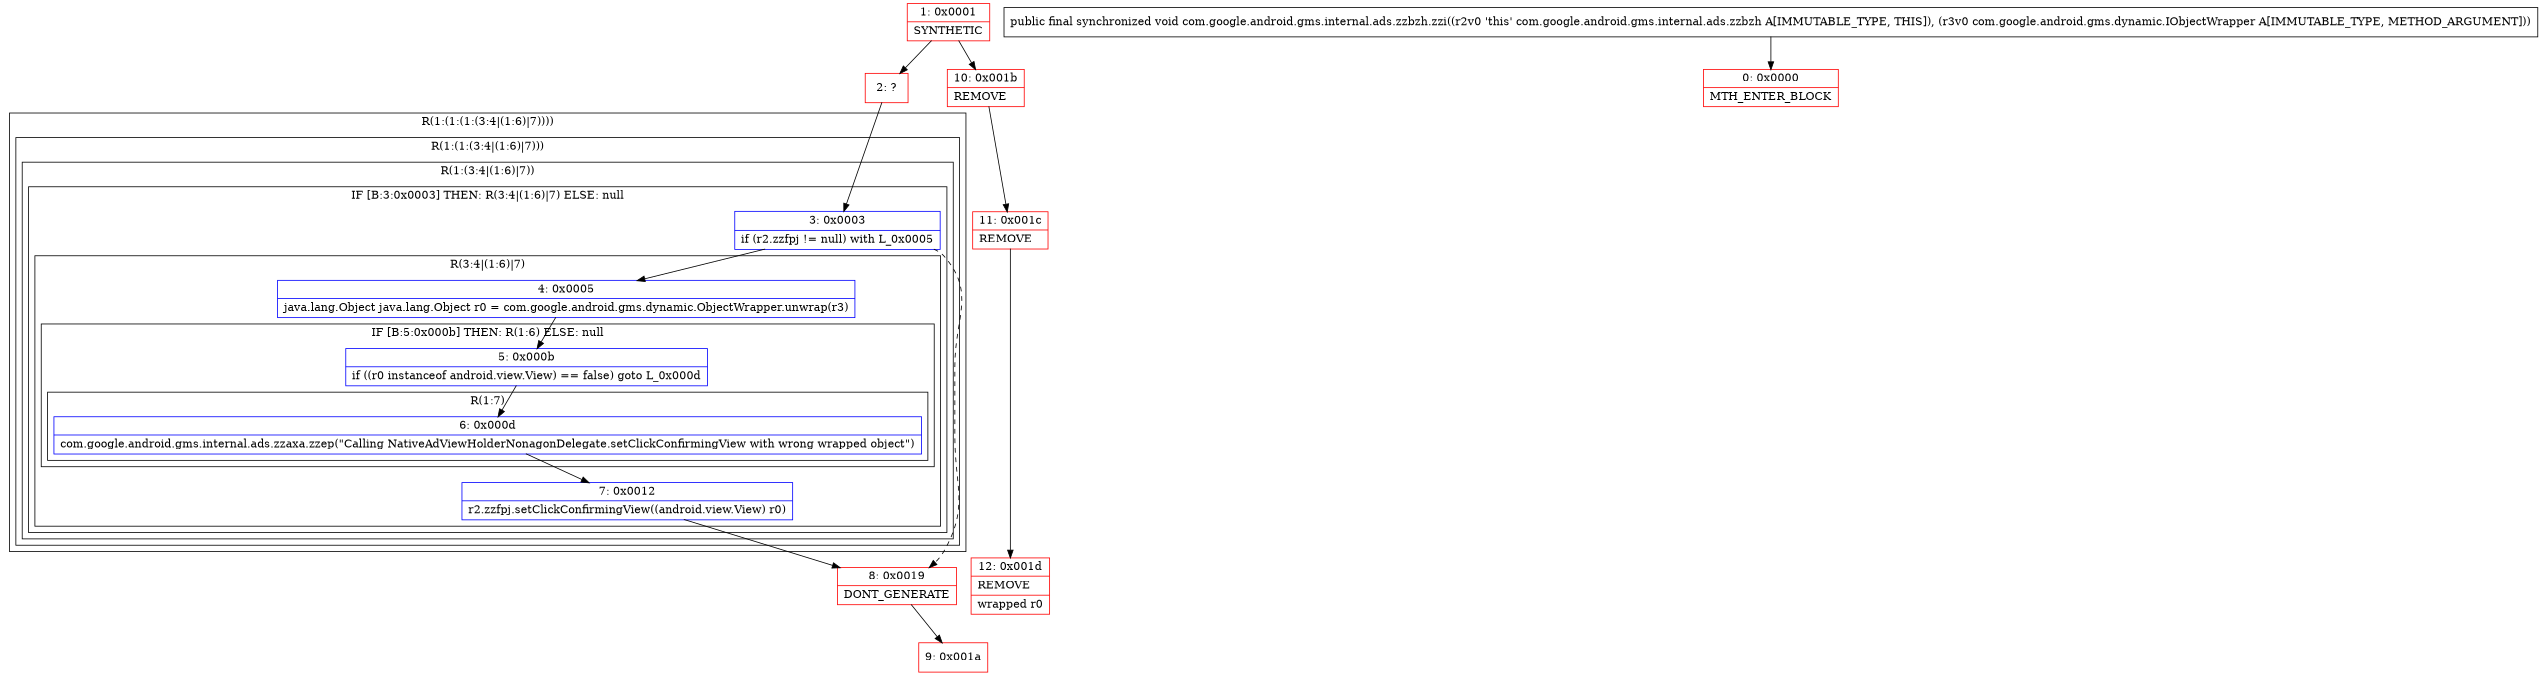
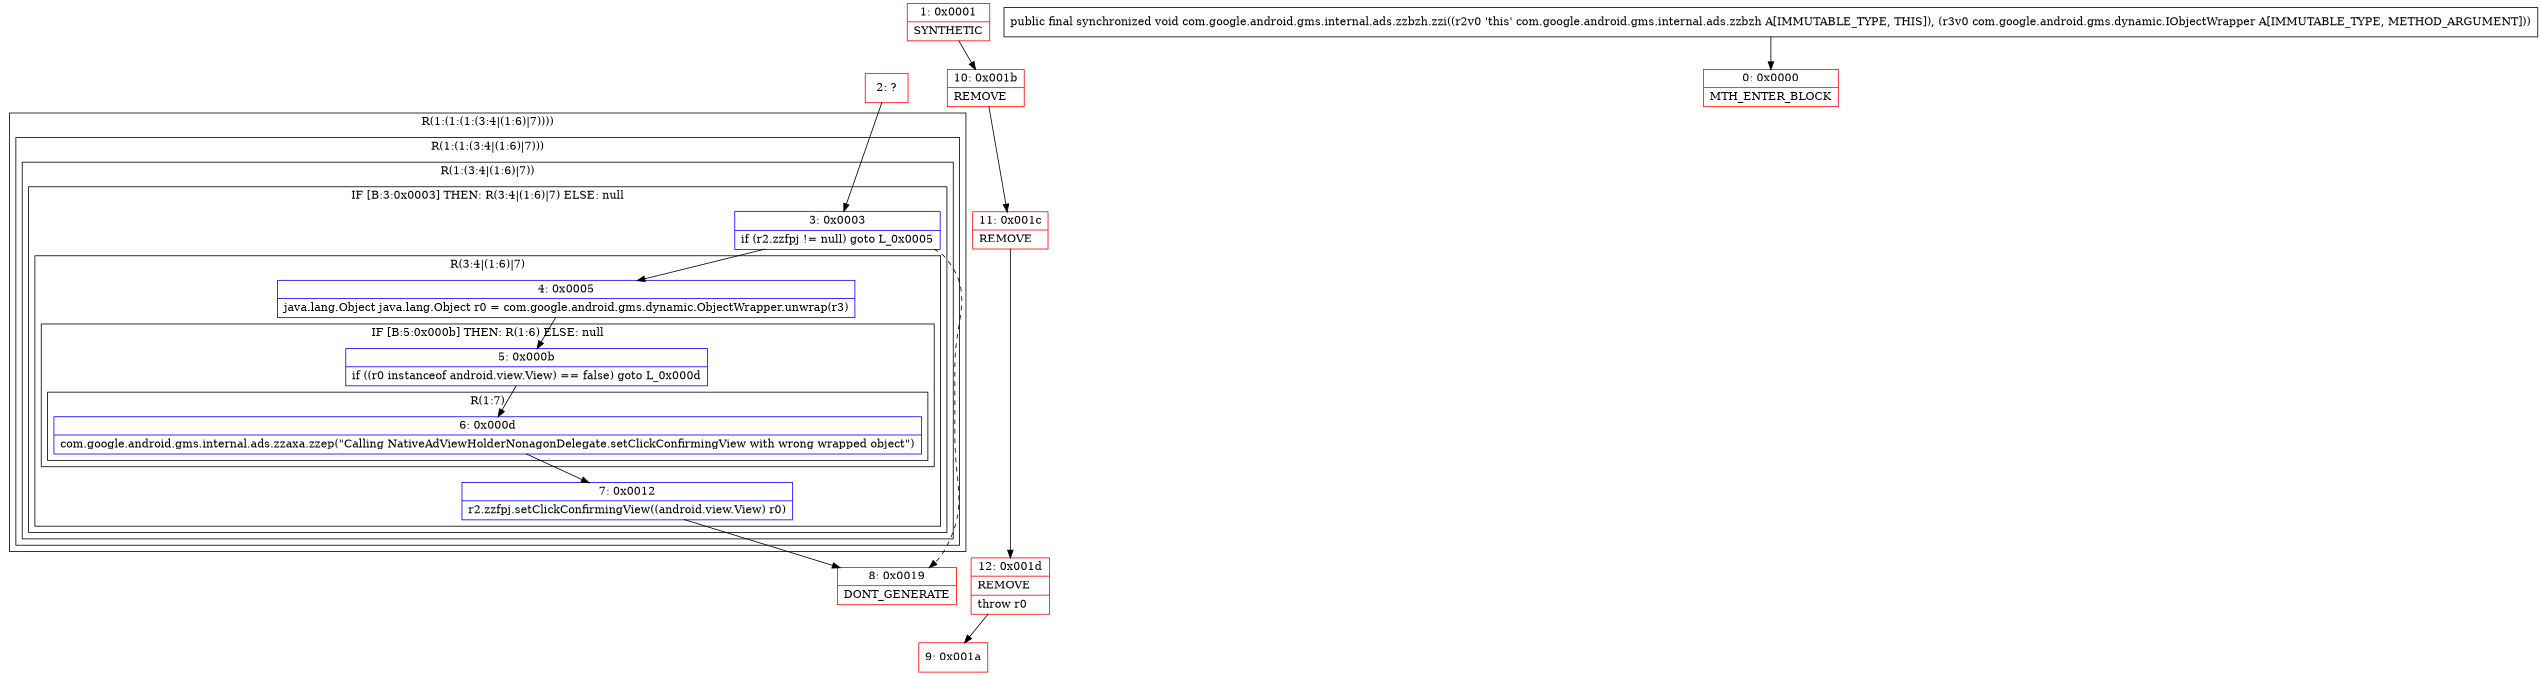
(918, 54) -> none
(837, 240) -> (837, 240)
(1010, 604) -> (1002, 604)
(924, 621) -> (979, 625)
